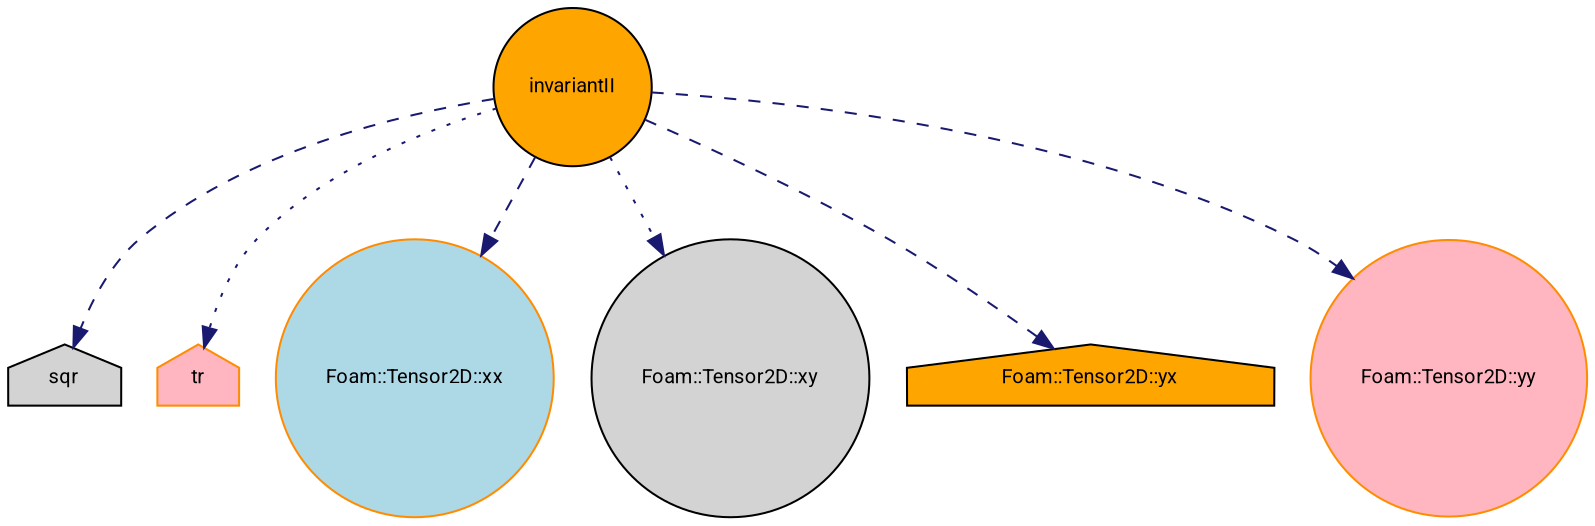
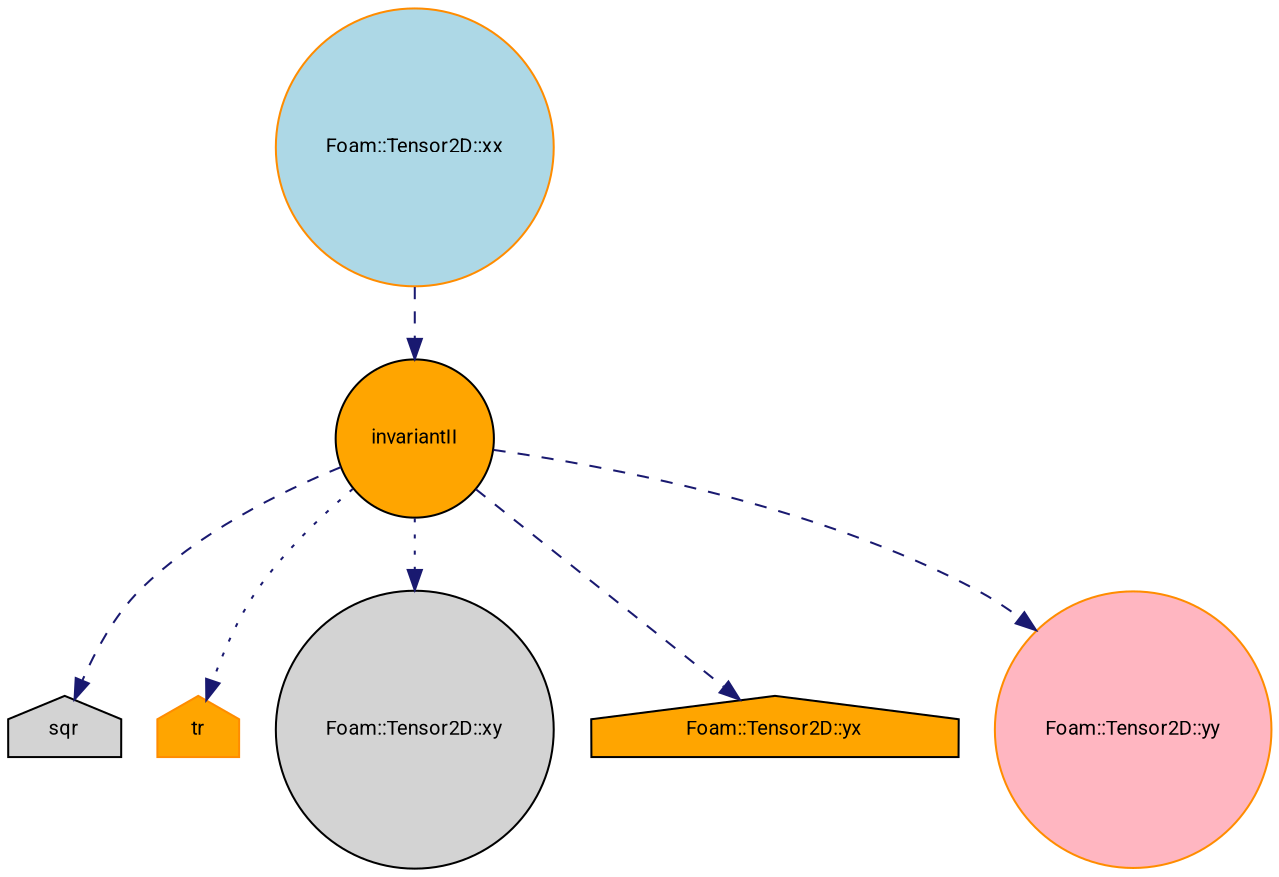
(513, 197) -> (415, 313)
(198, 378) -> (198, 730)
